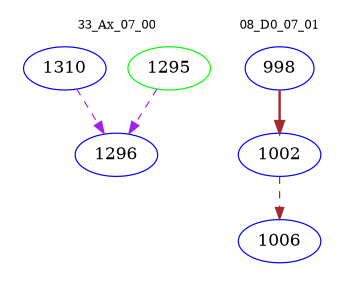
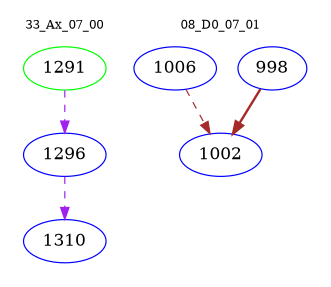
(169, 68) -> (65, 68)
(87, 106) -> (65, 192)
(280, 192) -> (195, 106)
